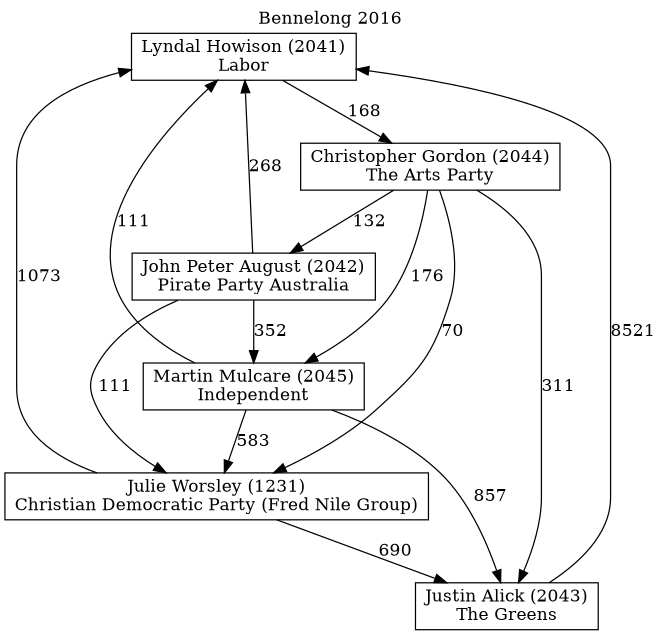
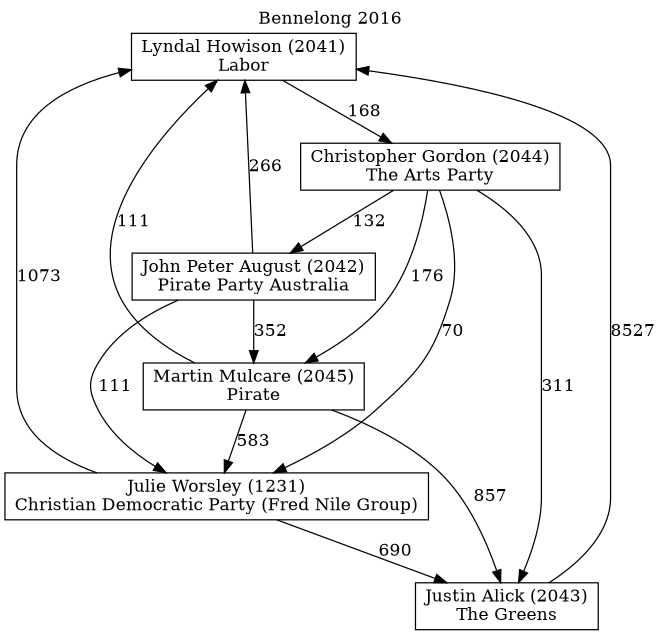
(266, 167) -> (266, 167)
(633, 332) -> (633, 332)
(254, 386) -> (254, 386)
